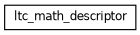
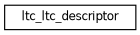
(70, 17) -> (70, 17)
